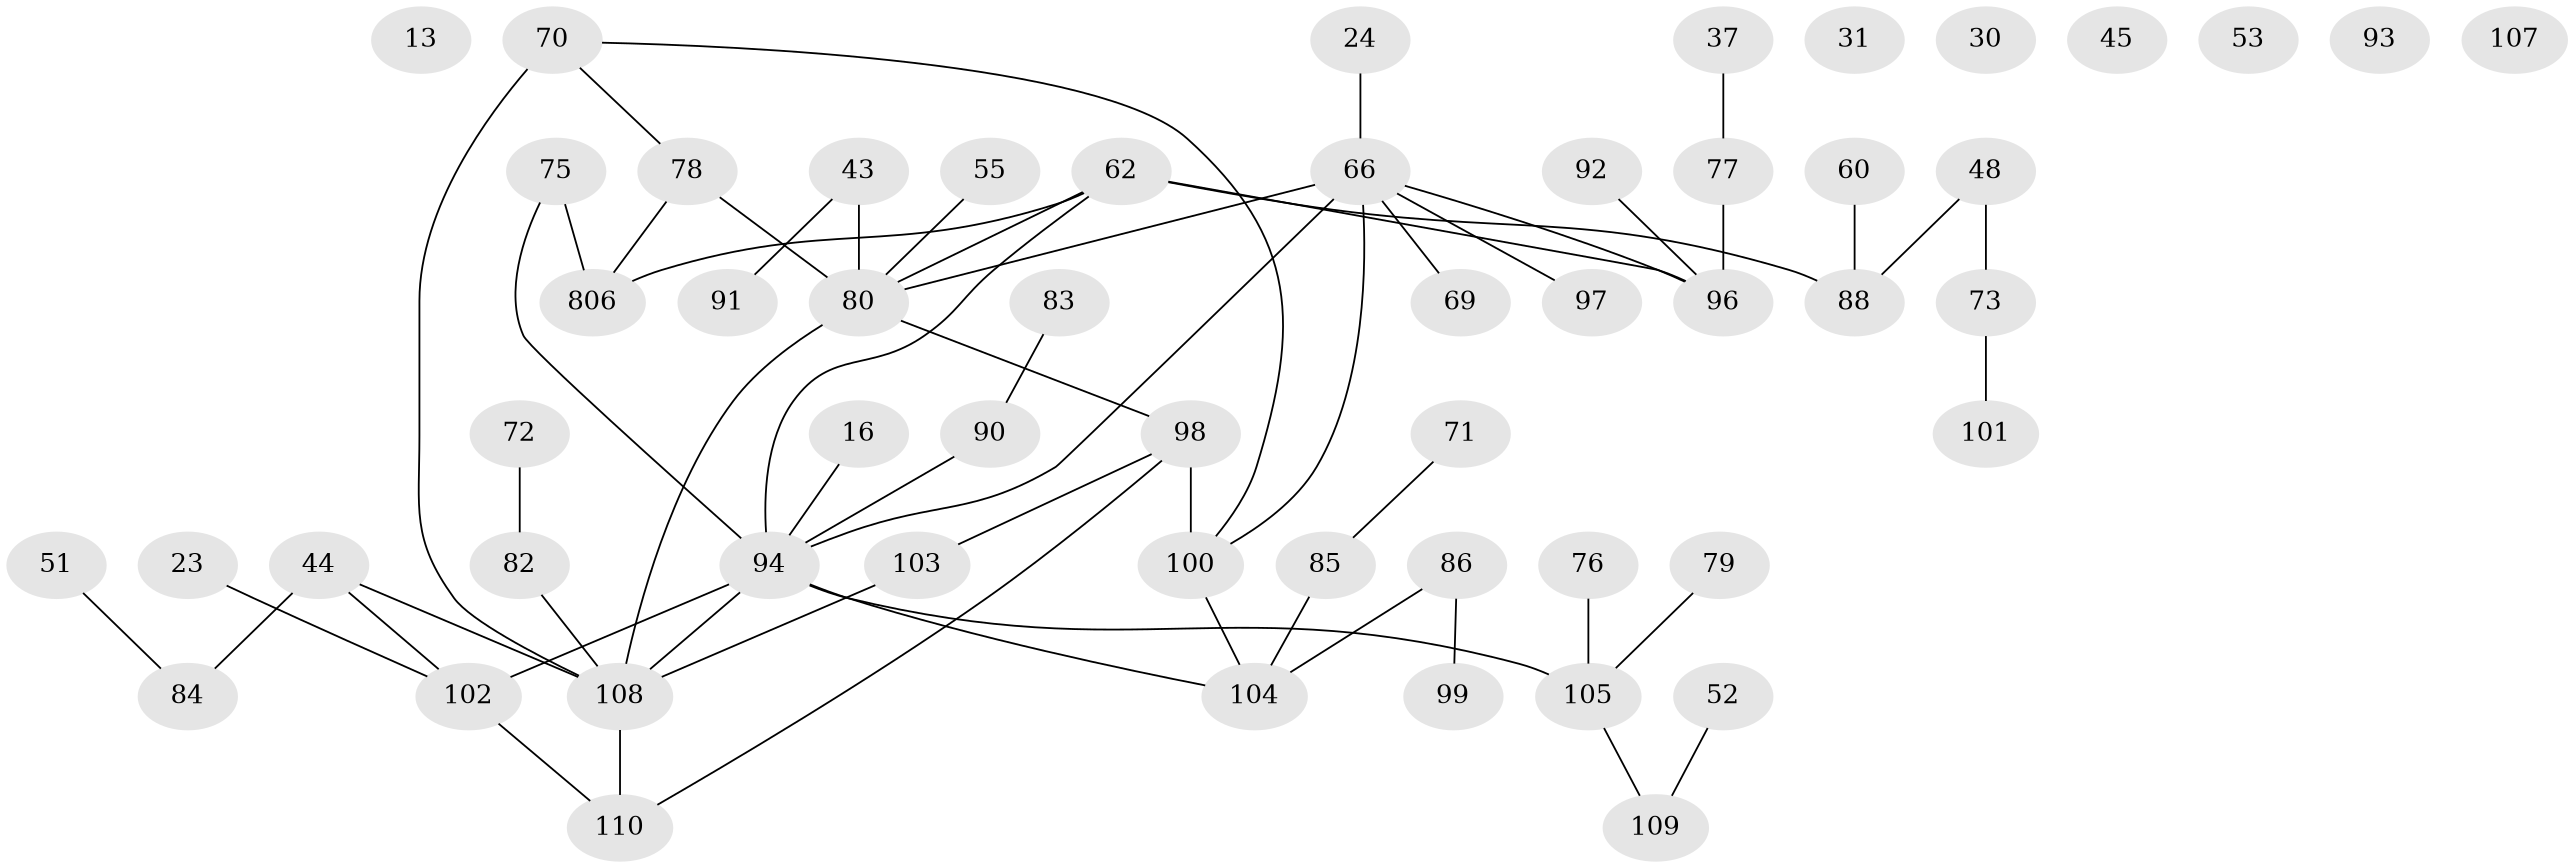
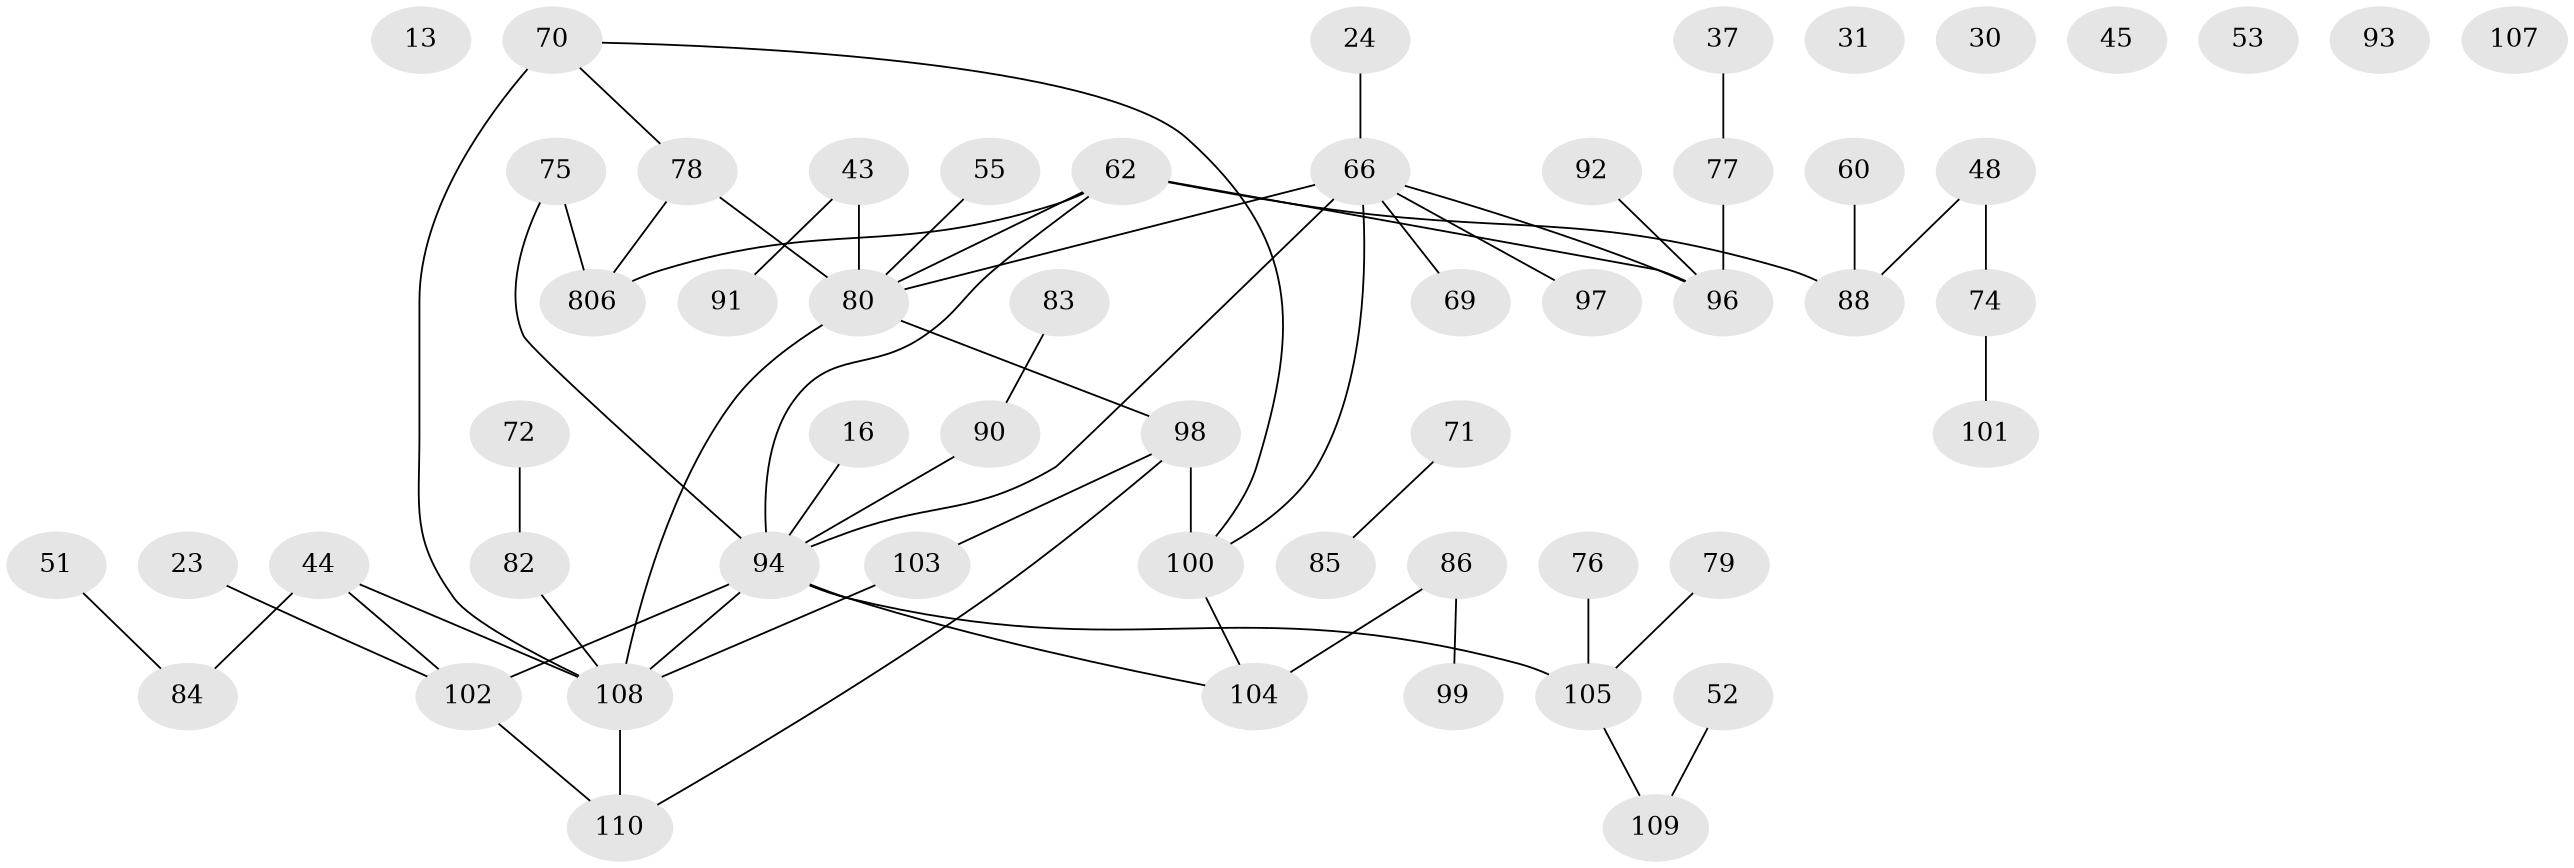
(1986, 303) -> (1986, 303)
(1284, 641) -> none
